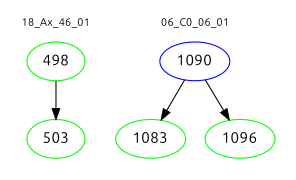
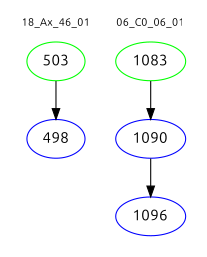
(56, 61) -> (56, 139)
(56, 95) -> (56, 95)
(176, 95) -> (151, 95)
(240, 139) -> (151, 216)
